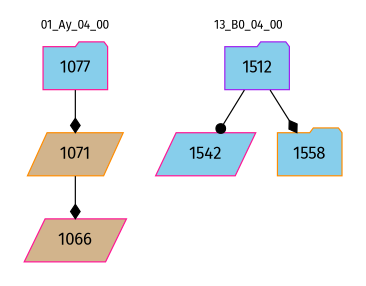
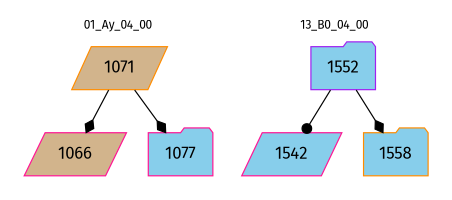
(257, 68) -> (343, 68)
(75, 104) -> (146, 106)
